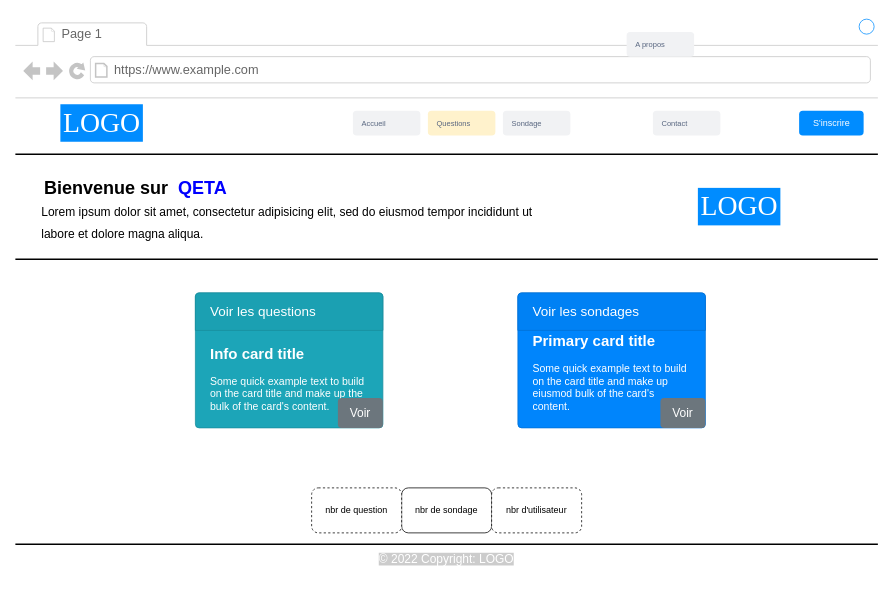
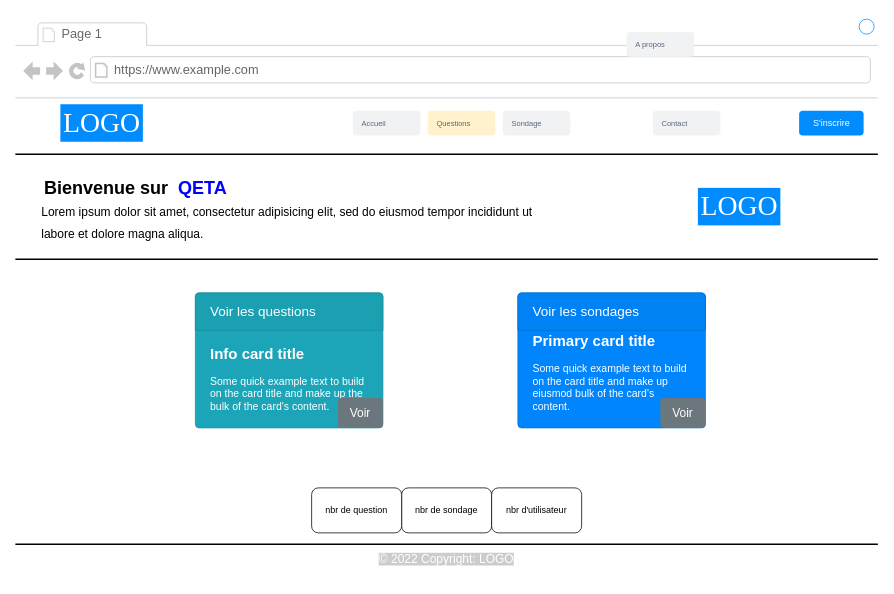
(357, 510) -> (357, 510)
(537, 510) -> (537, 510)
